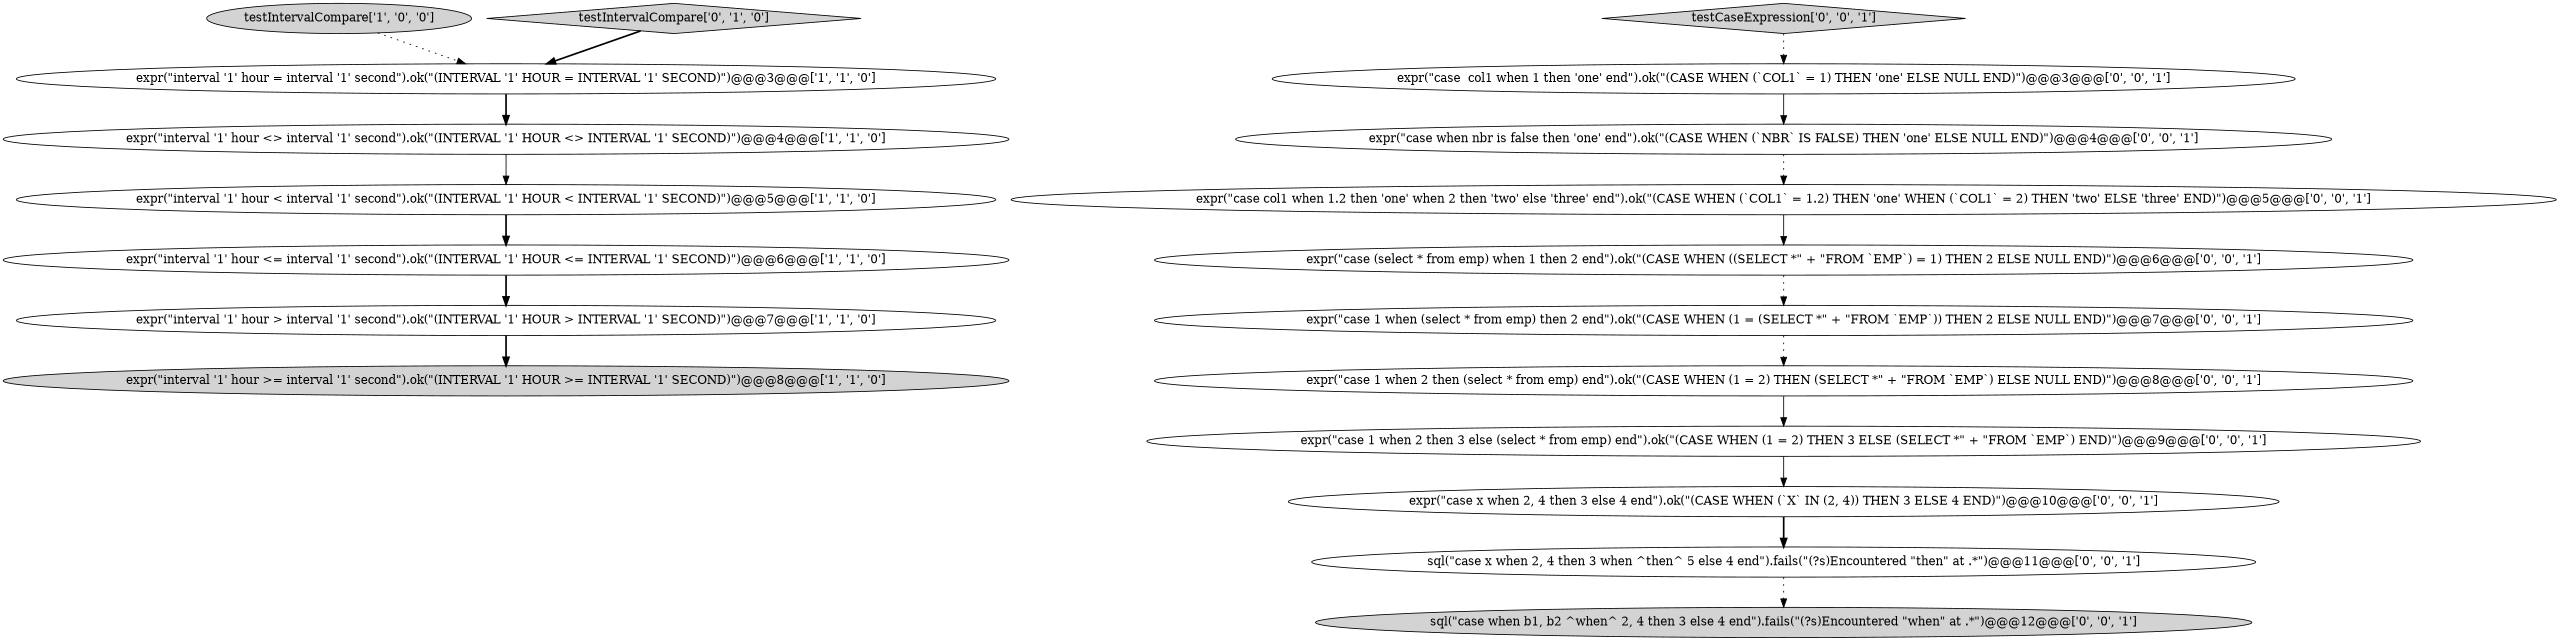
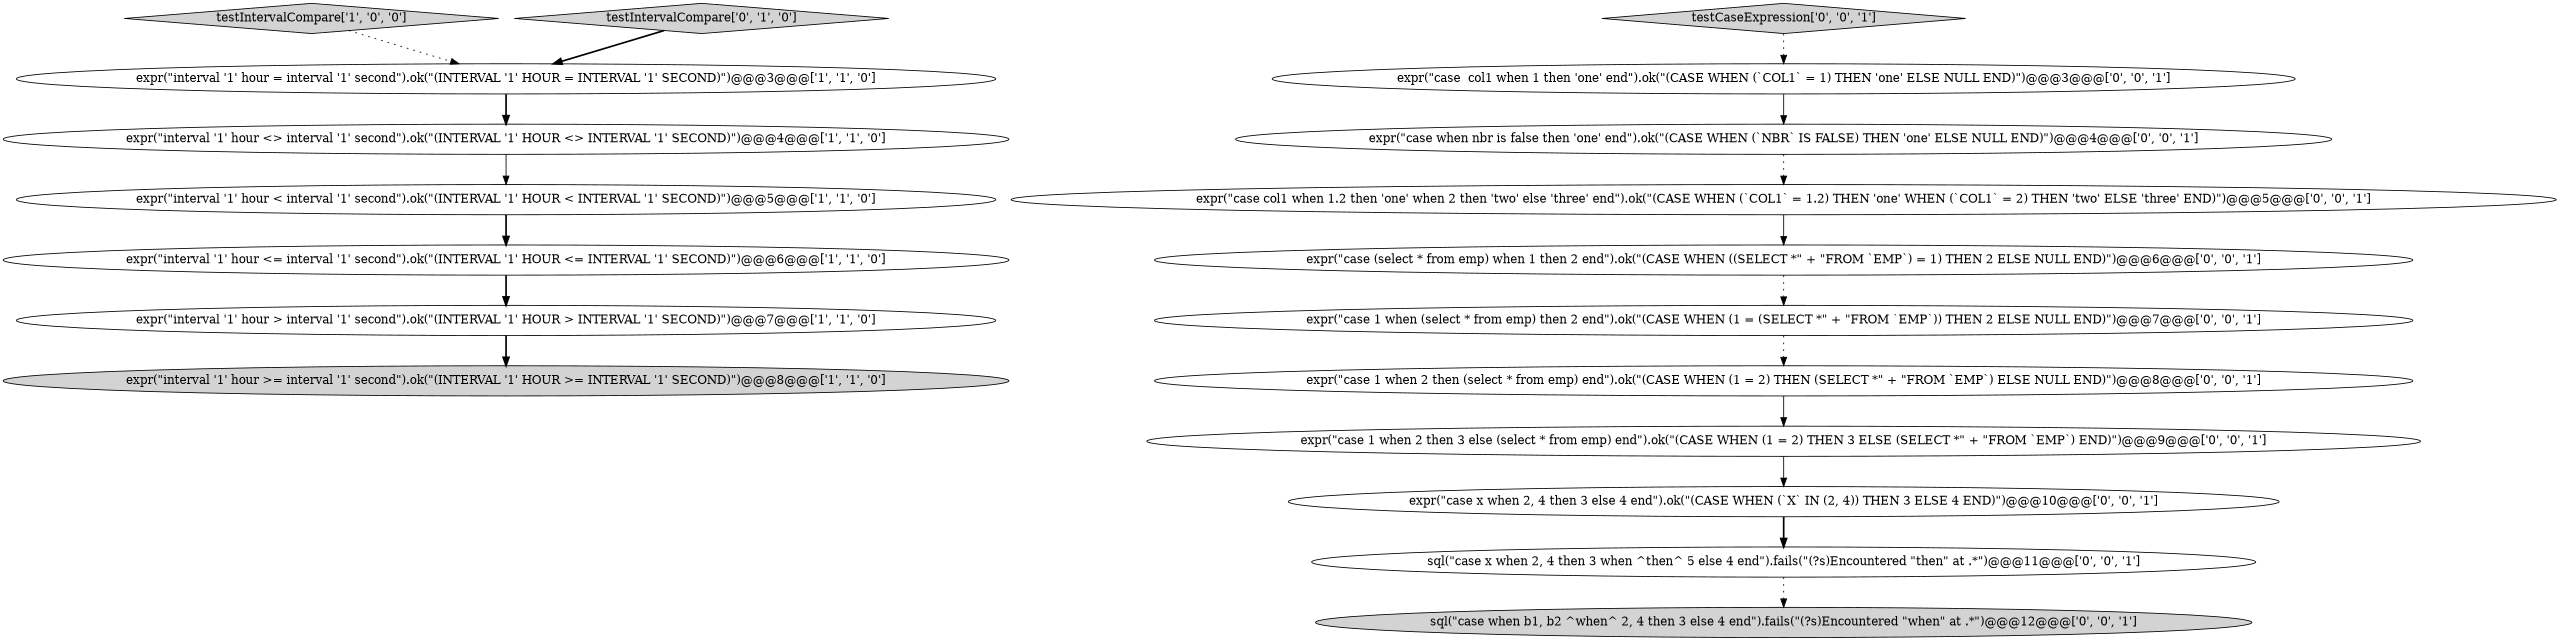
(339, 18) -> (311, 18)
